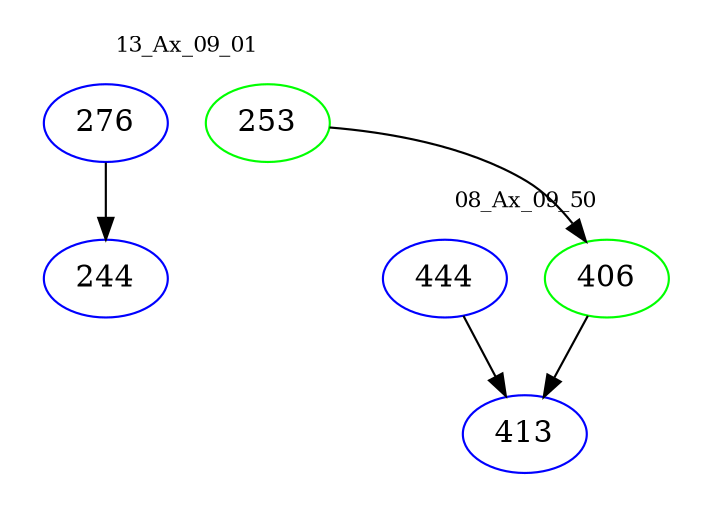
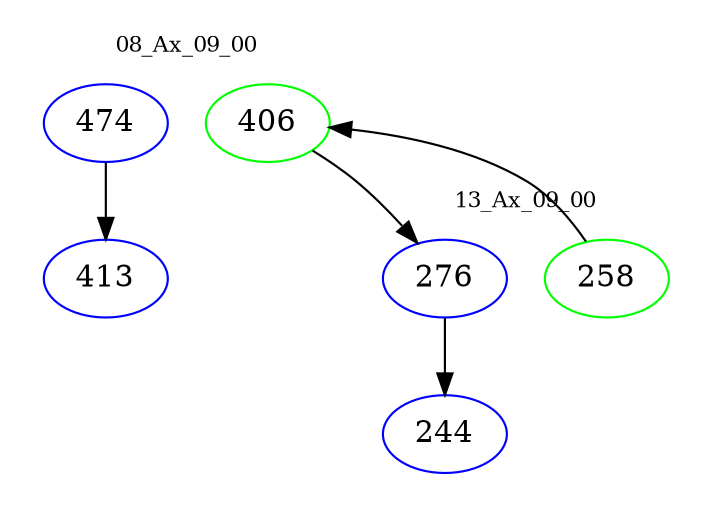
(187, 46) -> (526, 202)
(268, 123) -> (607, 279)
(526, 202) -> (187, 46)
(445, 279) -> (106, 123)
(571, 347) -> (380, 203)
